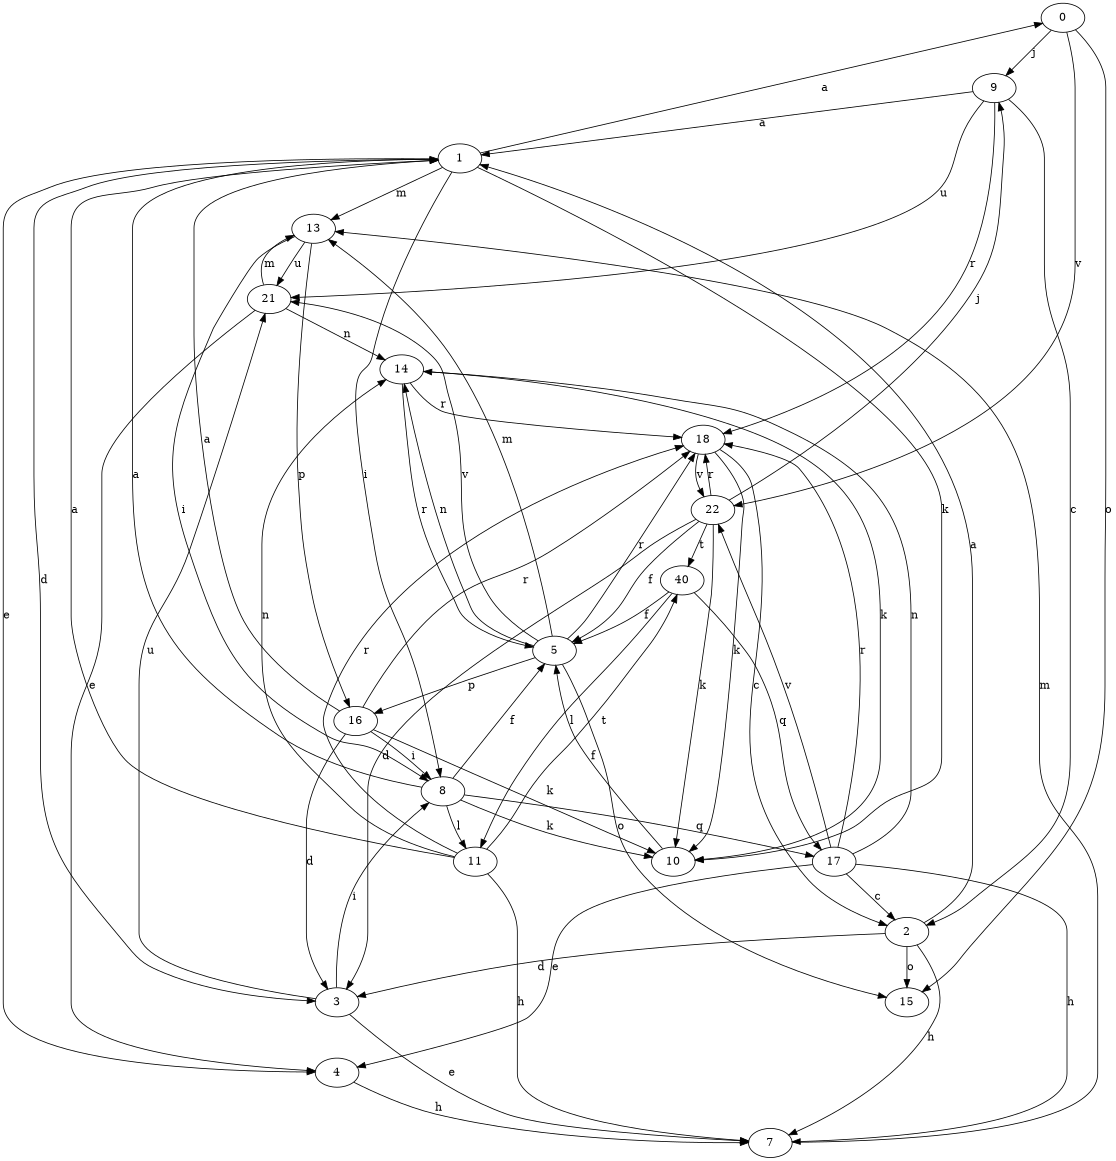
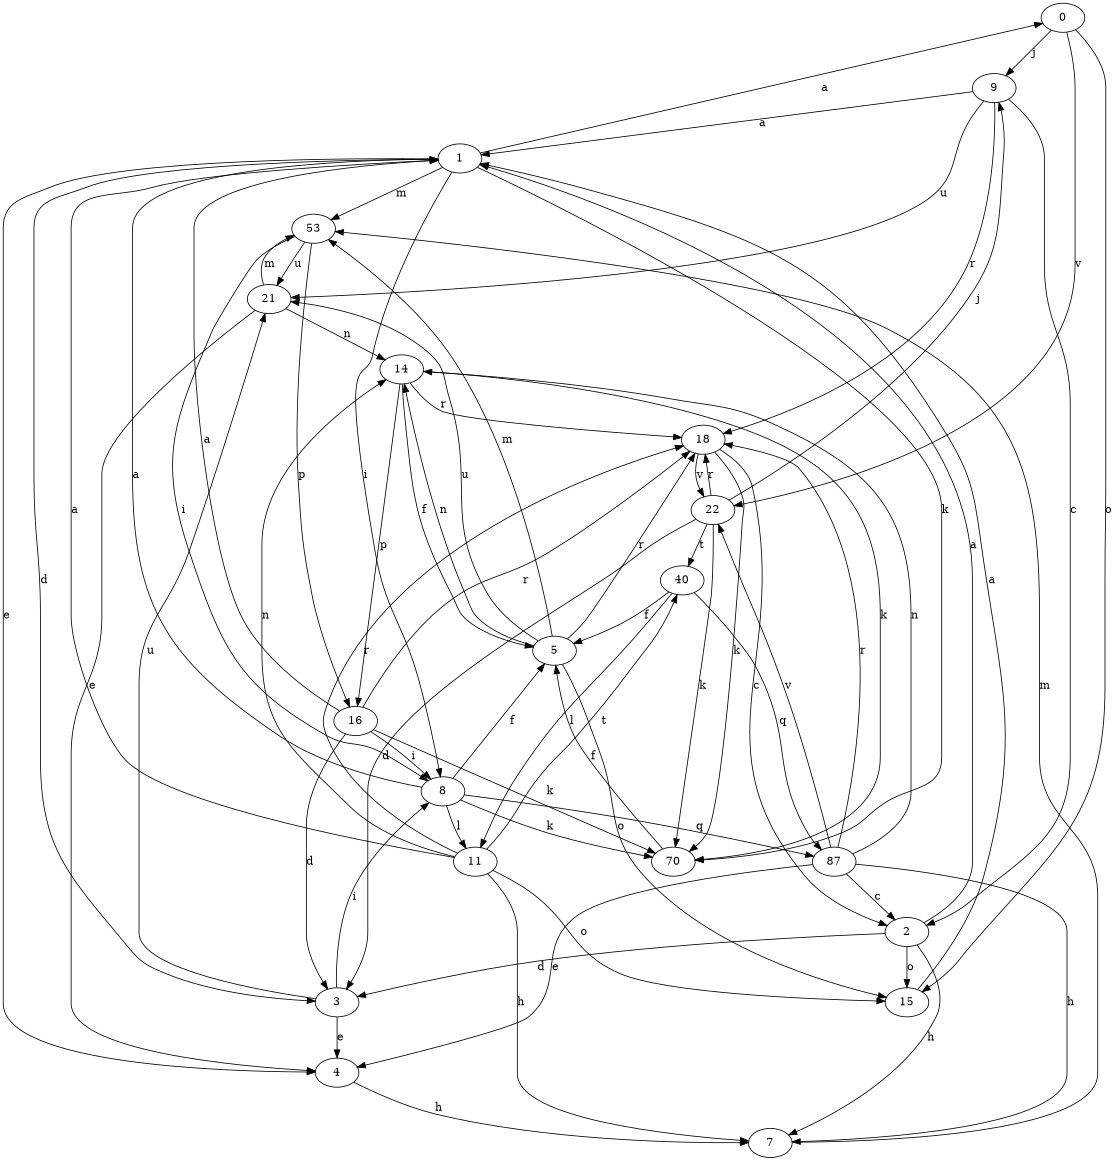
(314, 229) -> (314, 229)
none -> (955, 448)
(466, 475) -> (466, 475)
(424, 510) -> (424, 510)
(637, 579) -> none
(462, 682) -> (379, 541)
(673, 862) -> (673, 862)
(834, 862) -> (834, 862)
none -> (665, 985)
(530, 1120) -> (337, 1033)
